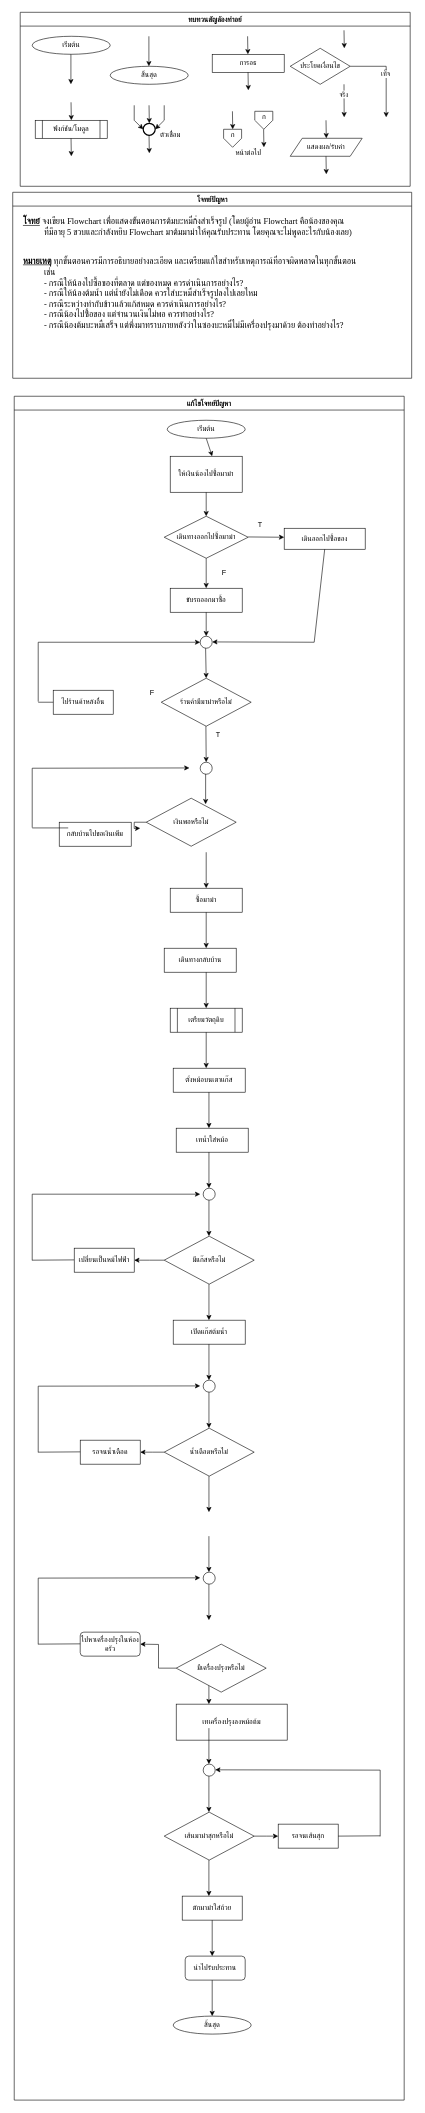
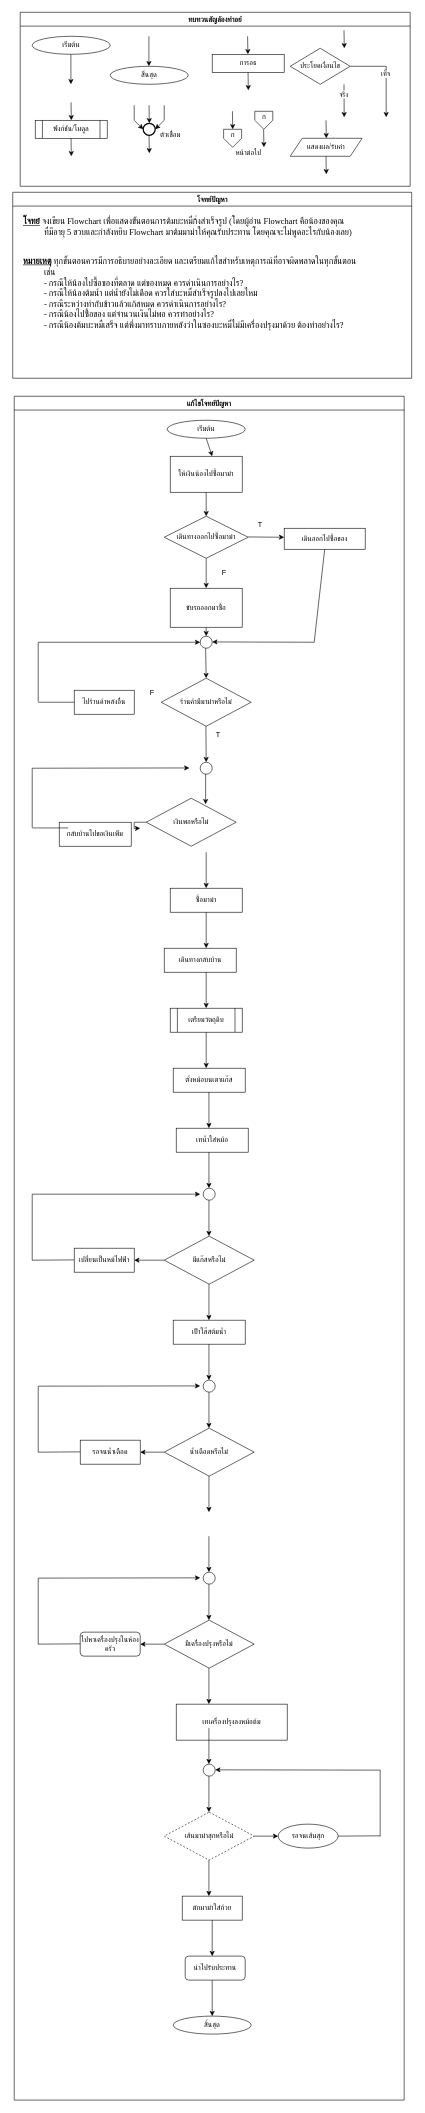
(206, 600) -> (206, 608)
(83, 702) -> (104, 702)
(209, 1332) -> (209, 1332)
(221, 1668) -> (209, 1644)
(209, 1836) -> (209, 1836)
(308, 1836) -> (308, 1836)
